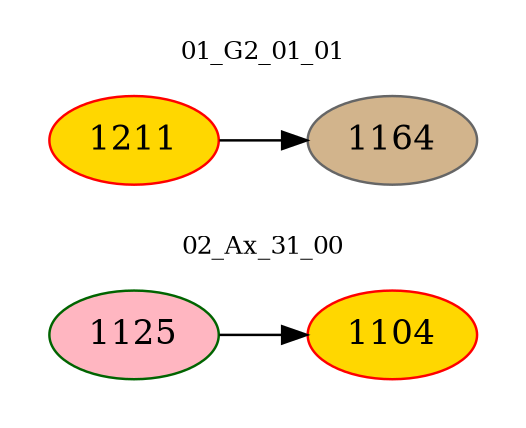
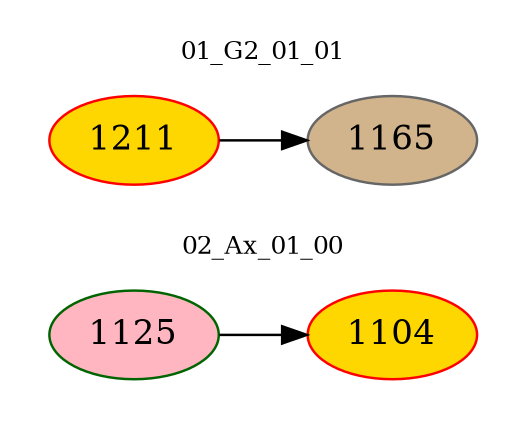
(392, 140) -> (392, 140)
(263, 247) -> (263, 247)
